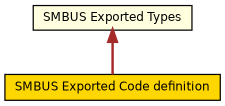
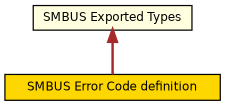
(113, 87) -> (113, 87)
